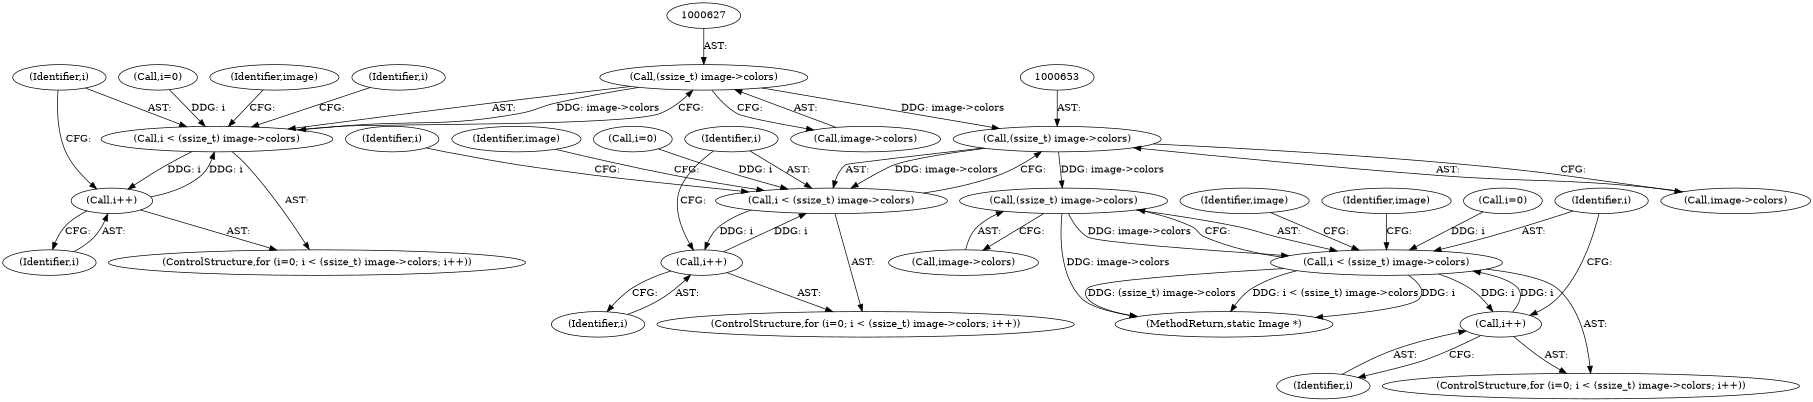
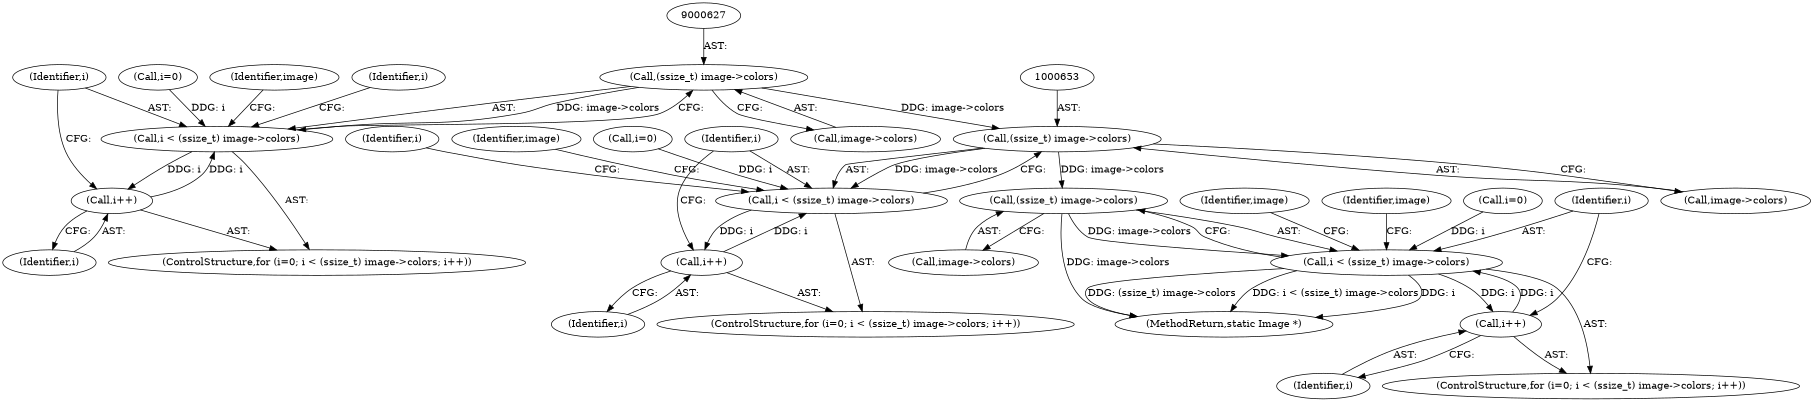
(704, 16) -> (704, 16)
